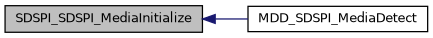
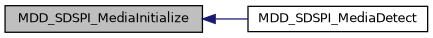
(104, 19) -> (104, 19)
